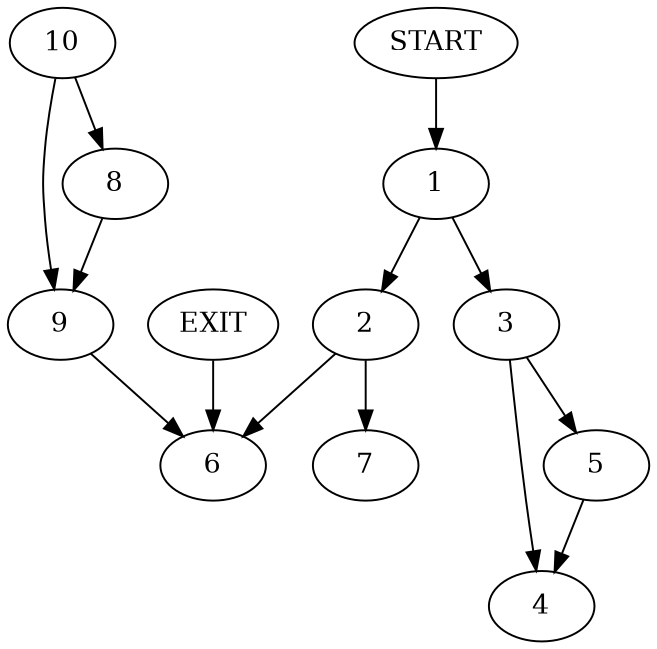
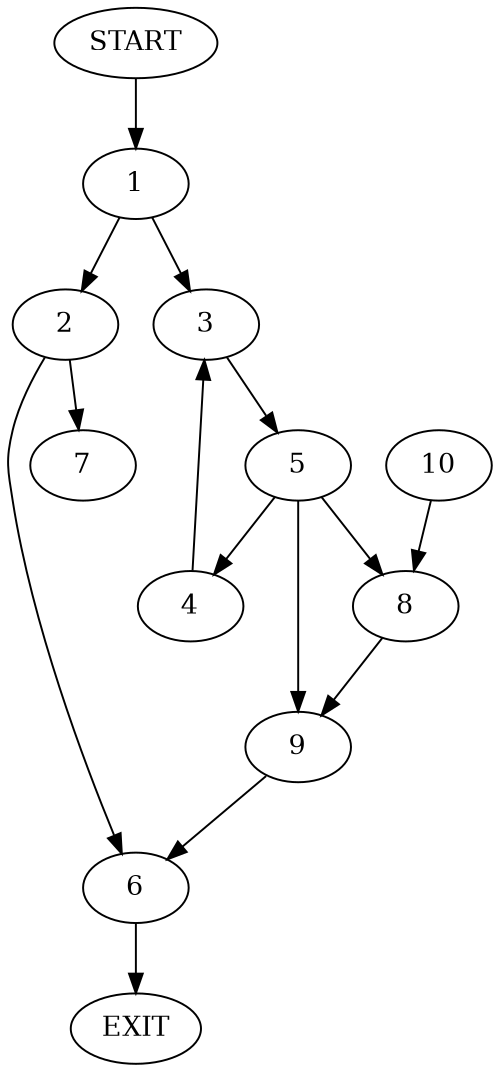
(43, 174) -> (298, 596)
(213, 385) -> (136, 949)
(520, 456) -> (198, 475)
none -> (346, 528)
